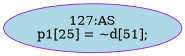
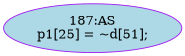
(93, 28) -> (93, 28)
